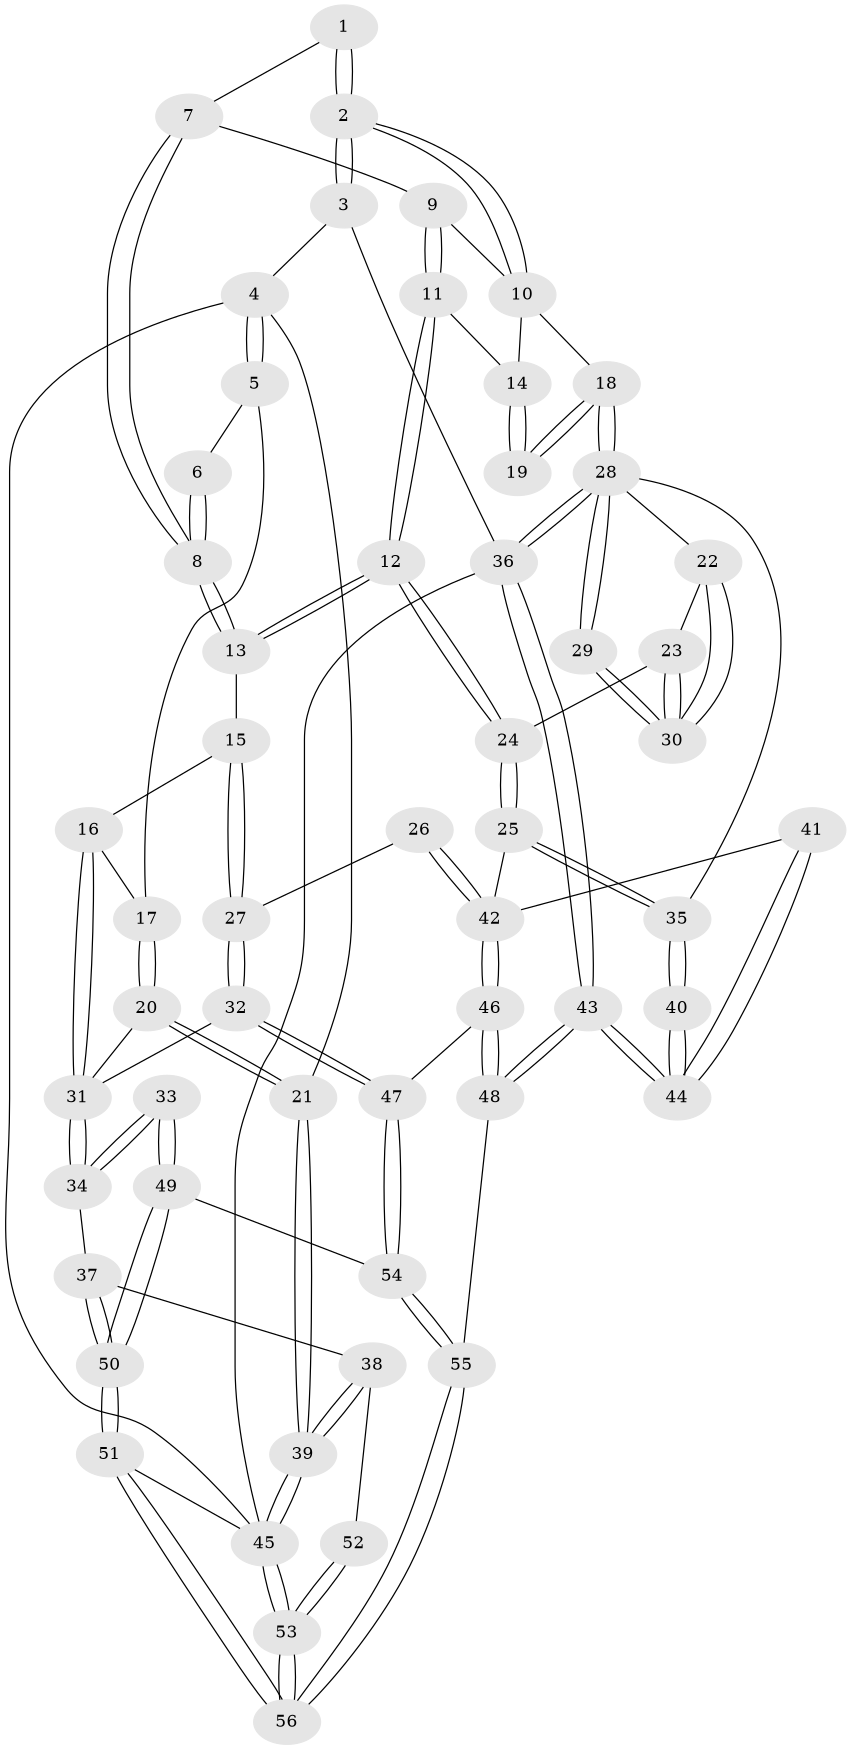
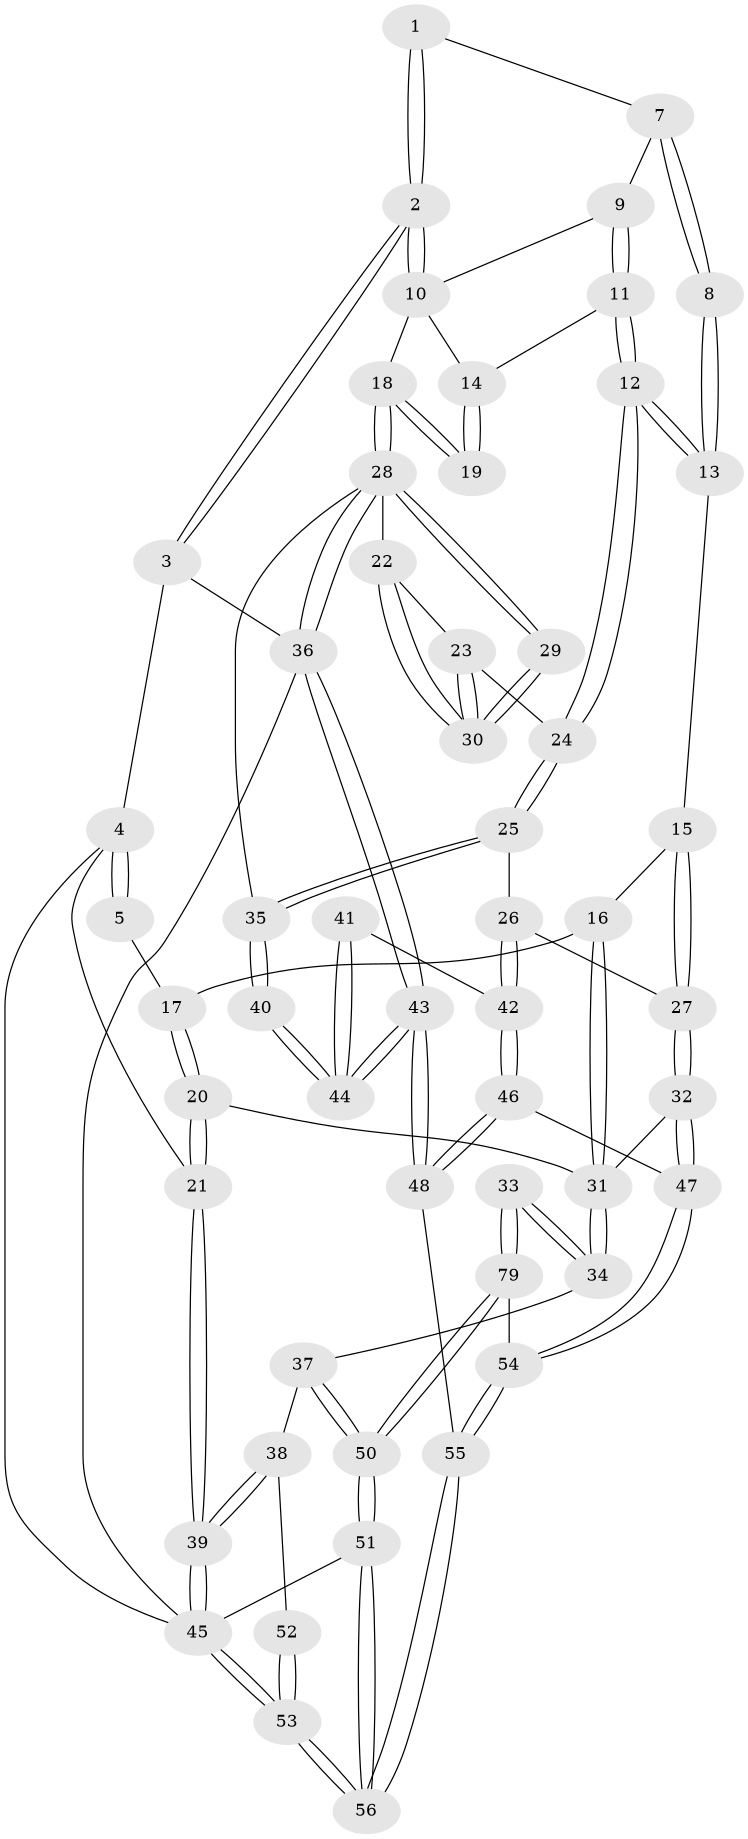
(198, 473) -> none
(500, 874) -> (509, 875)
(167, 1187) -> (509, 1276)
